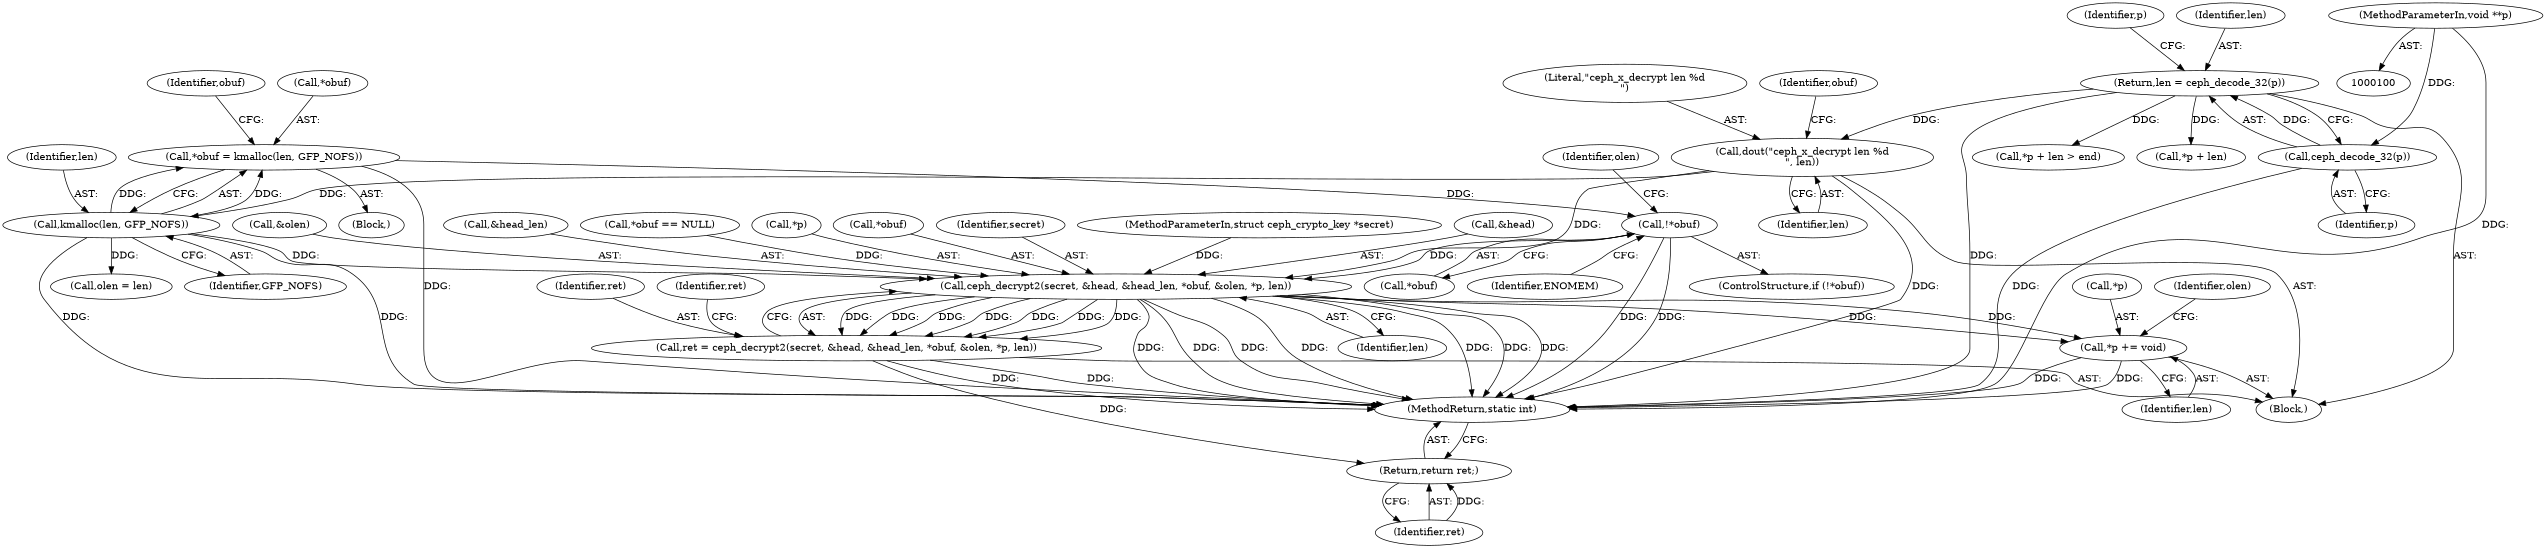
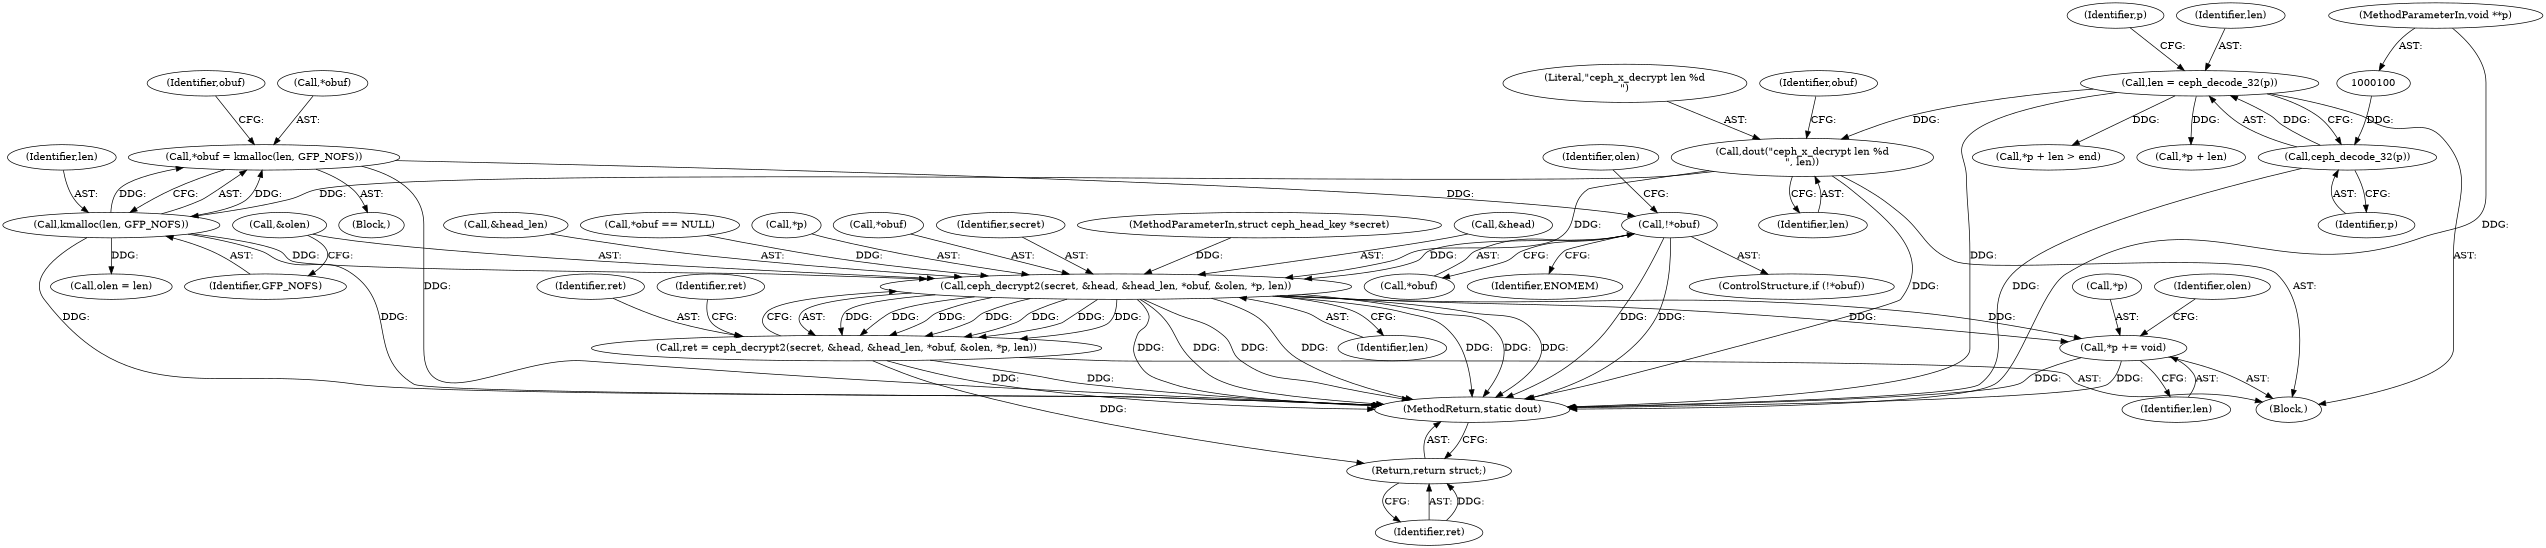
(2200, 83) -> (2200, 83)
(2420, 93) -> (2368, 113)
(1259, 225) -> (1259, 225)
(1604, 256) -> (1582, 246)
(174, 258) -> (327, 252)
(1472, 410) -> (1472, 410)
(1429, 471) -> (1429, 471)
